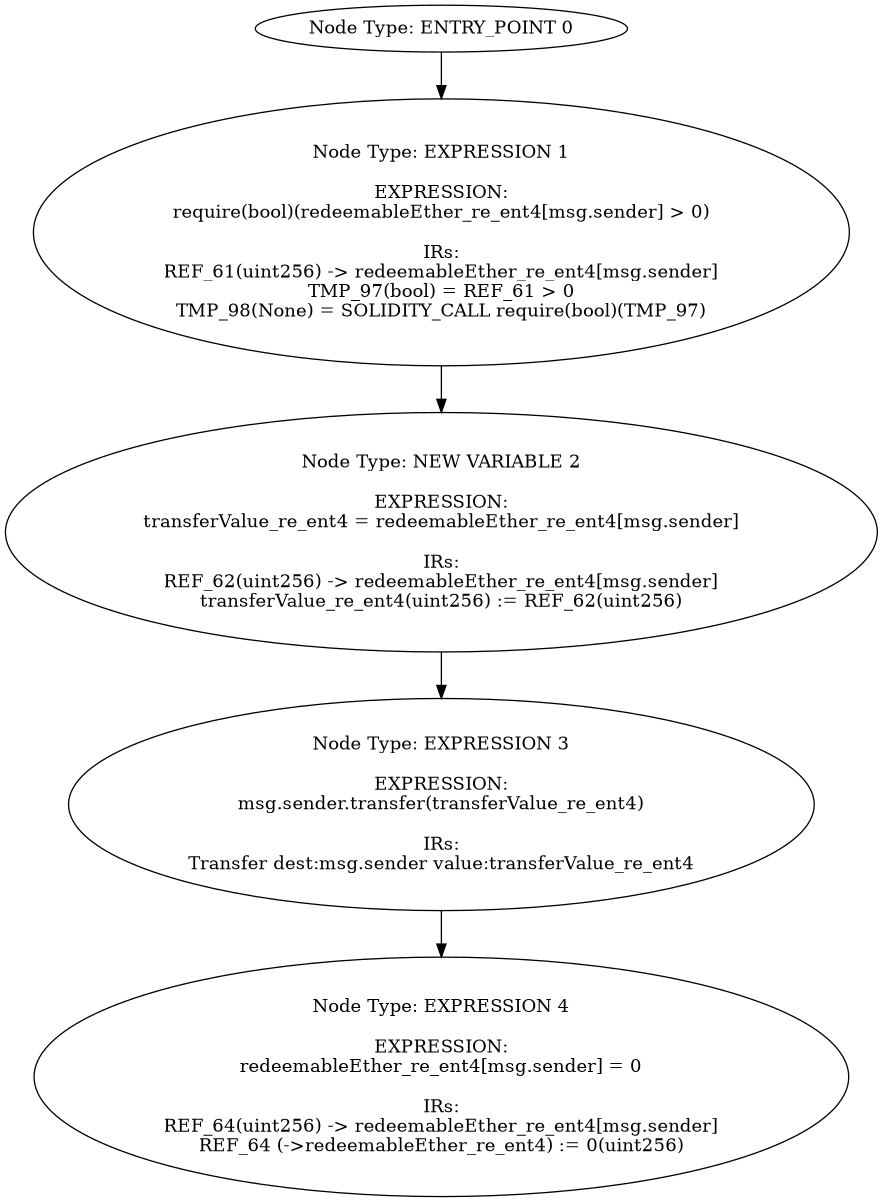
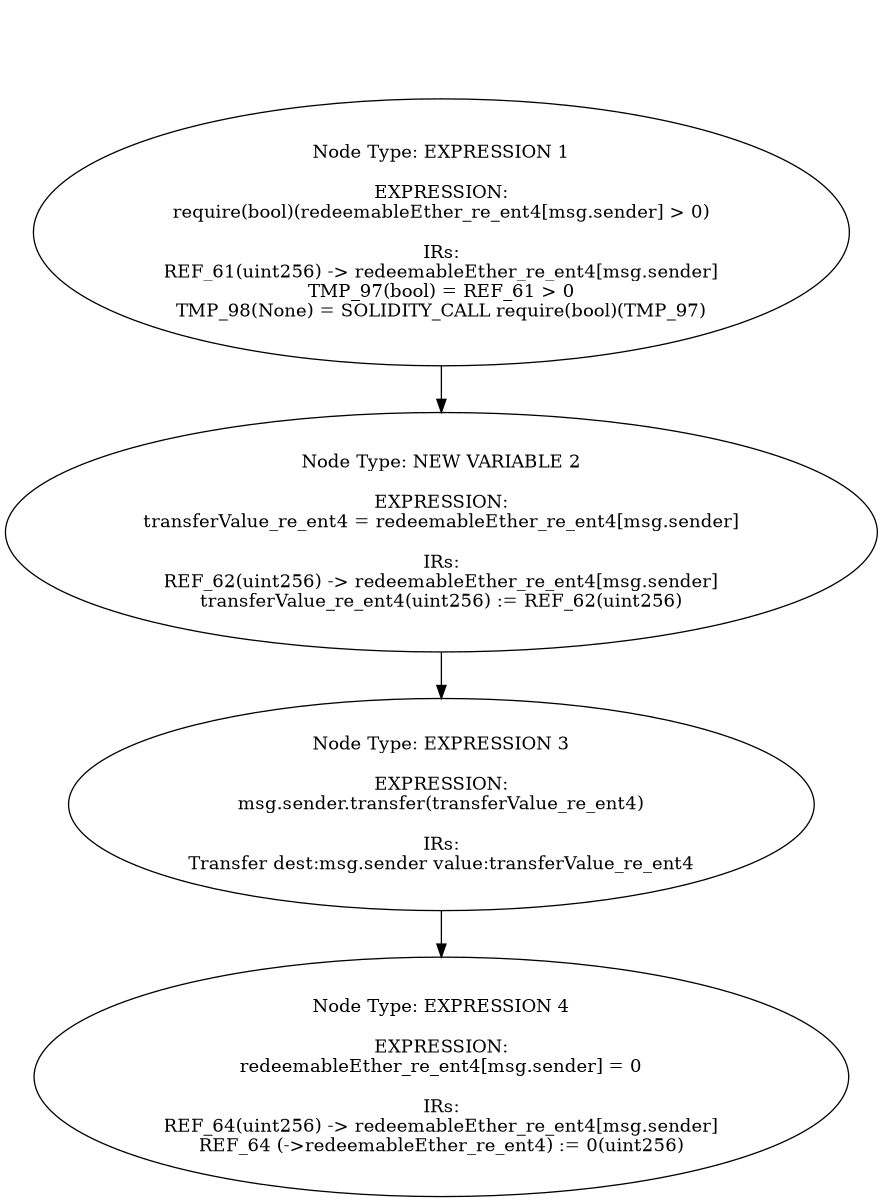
(441, 29) -> none
